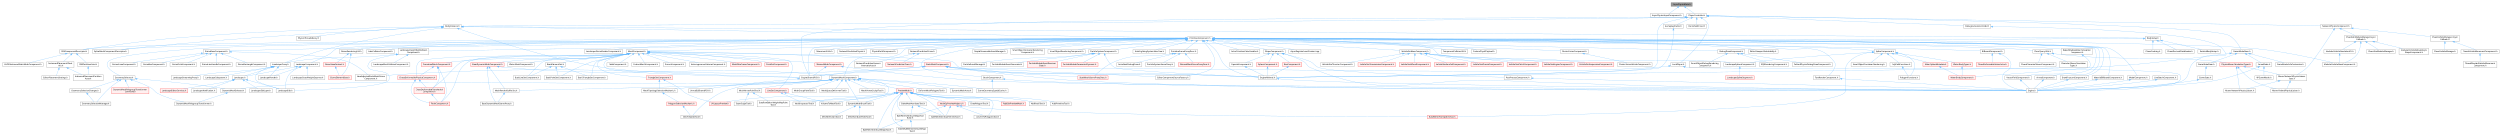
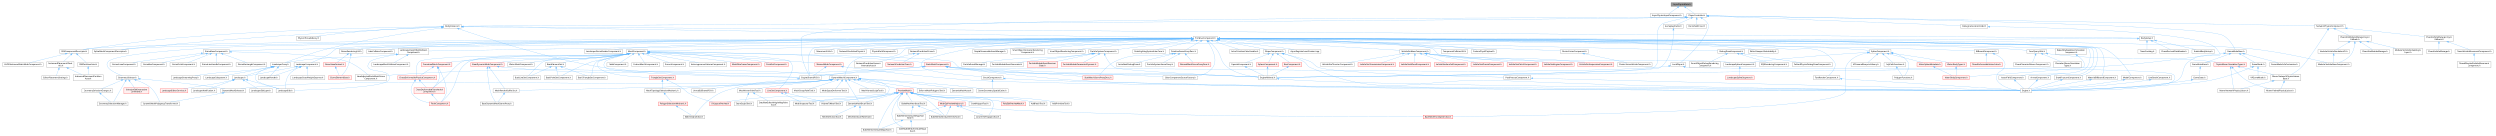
(2414, 51) -> (2408, 51)
(1869, 65) -> (1866, 65)
(130, 91) -> (136, 91)
